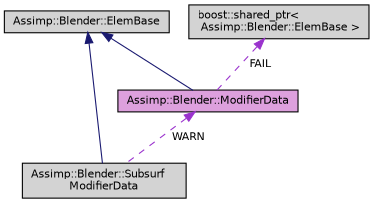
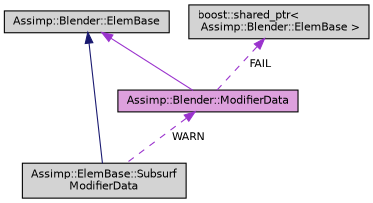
(152, 64) -> (152, 64)
(104, 181) -> (104, 181)
